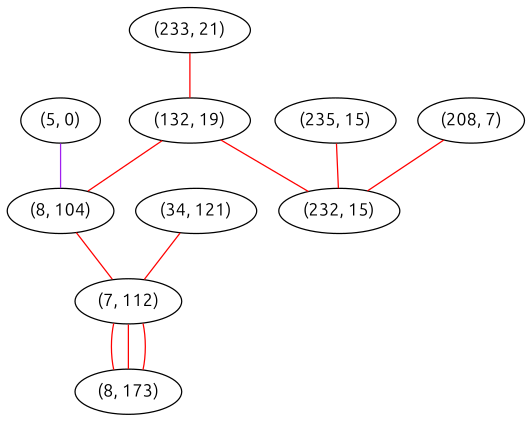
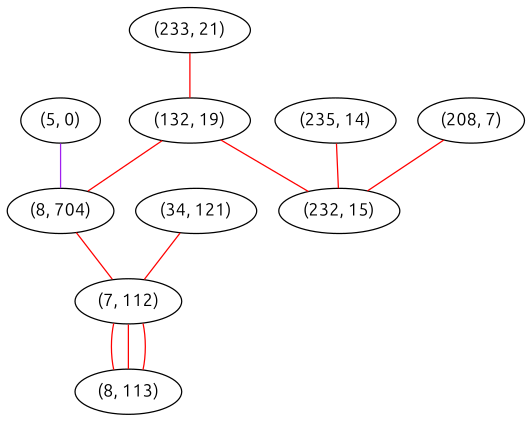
(336, 121) -> (336, 121)
(61, 211) -> (61, 211)
(128, 392) -> (128, 392)
